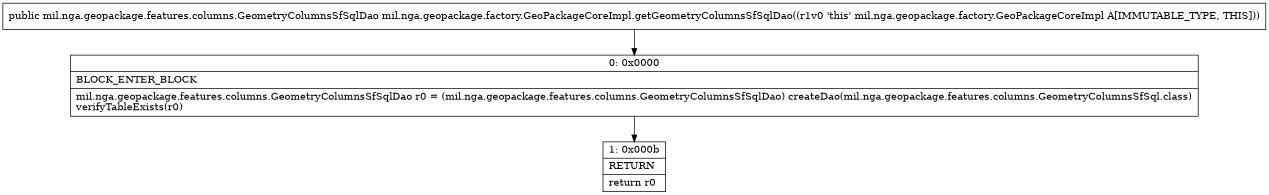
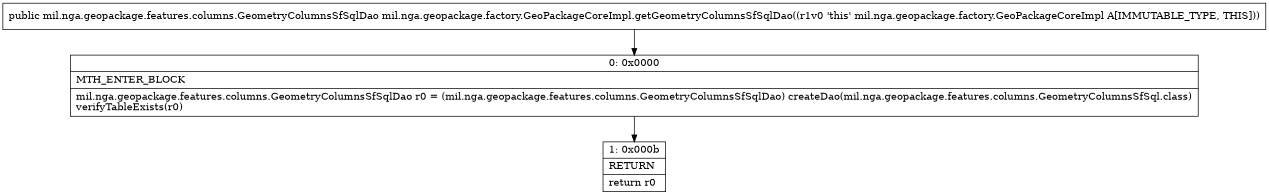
(137, 80) -> (131, 80)
